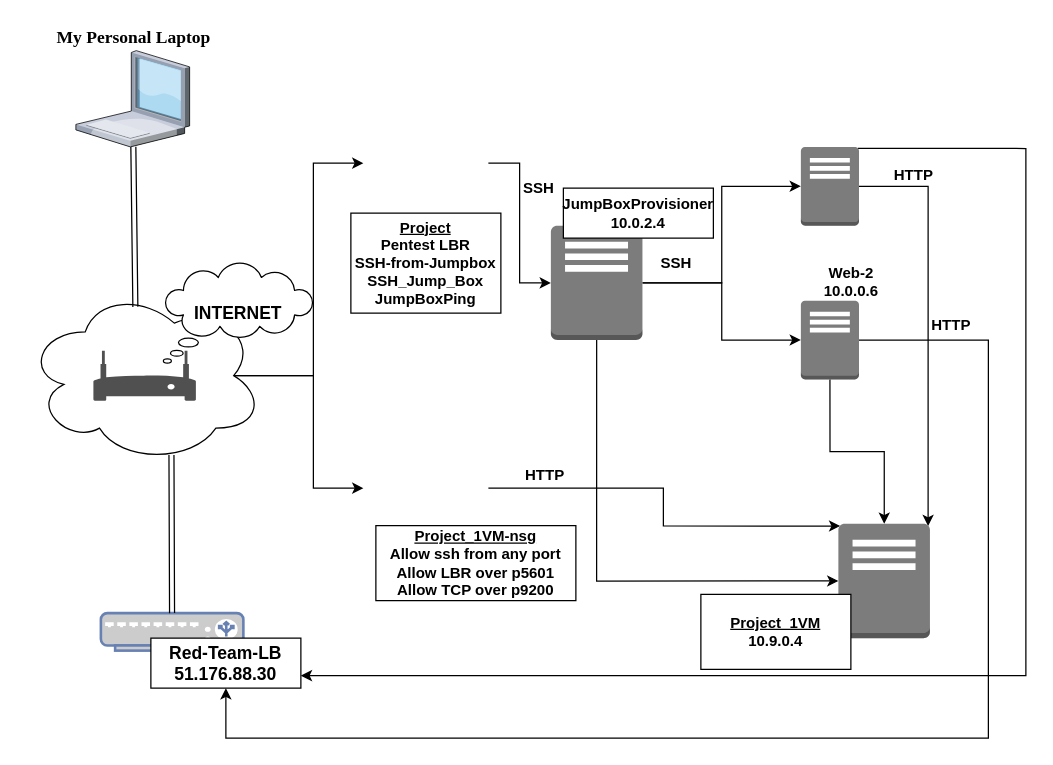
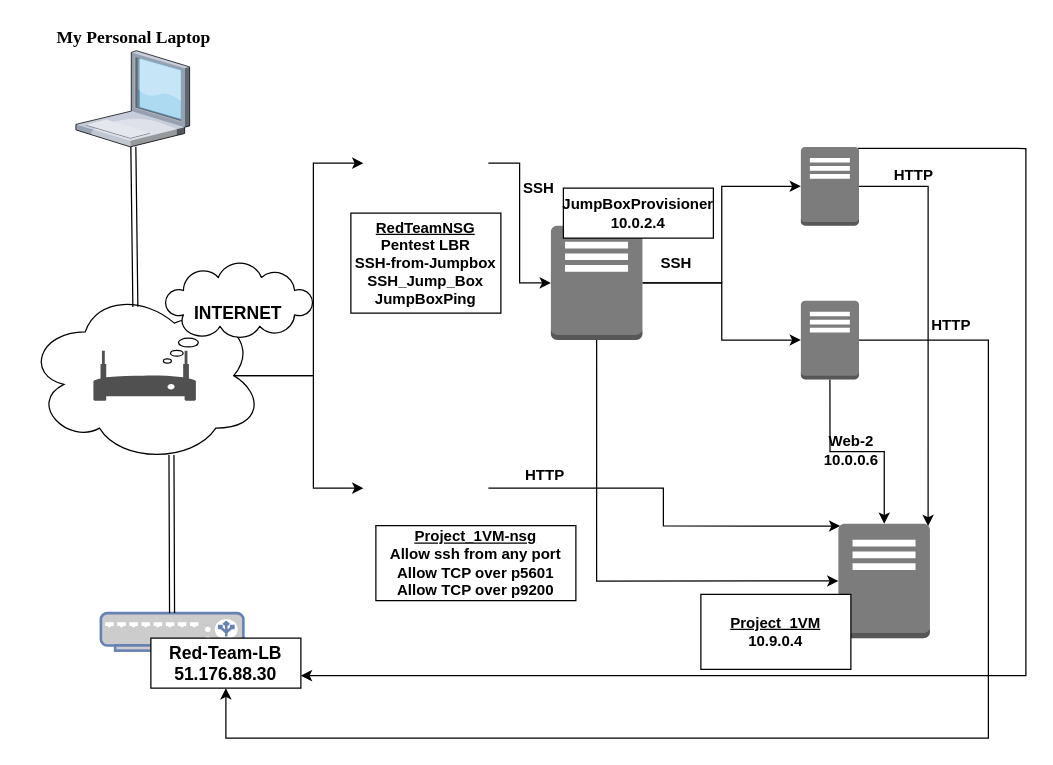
(426, 263) -> (426, 263)
(851, 282) -> (851, 451)
(476, 563) -> (476, 563)
